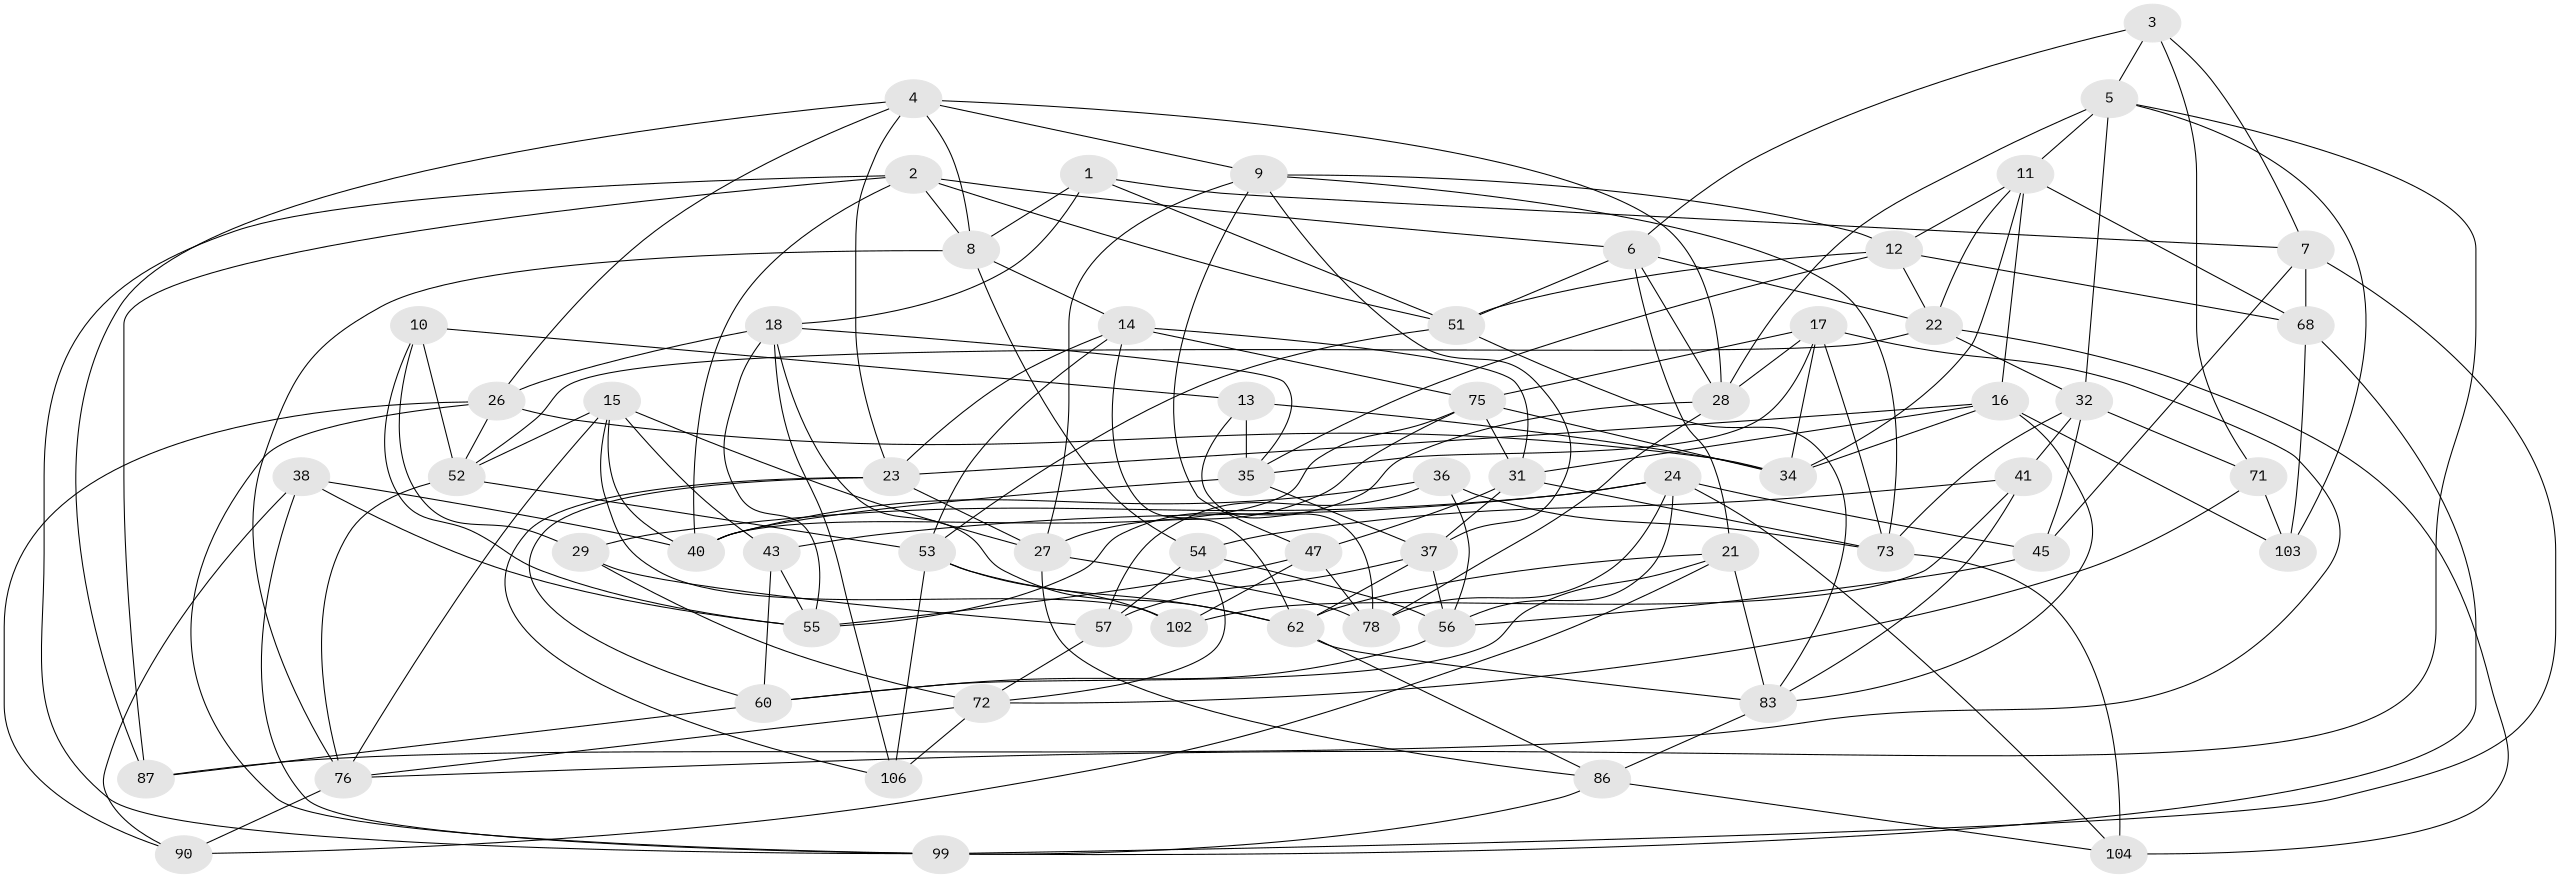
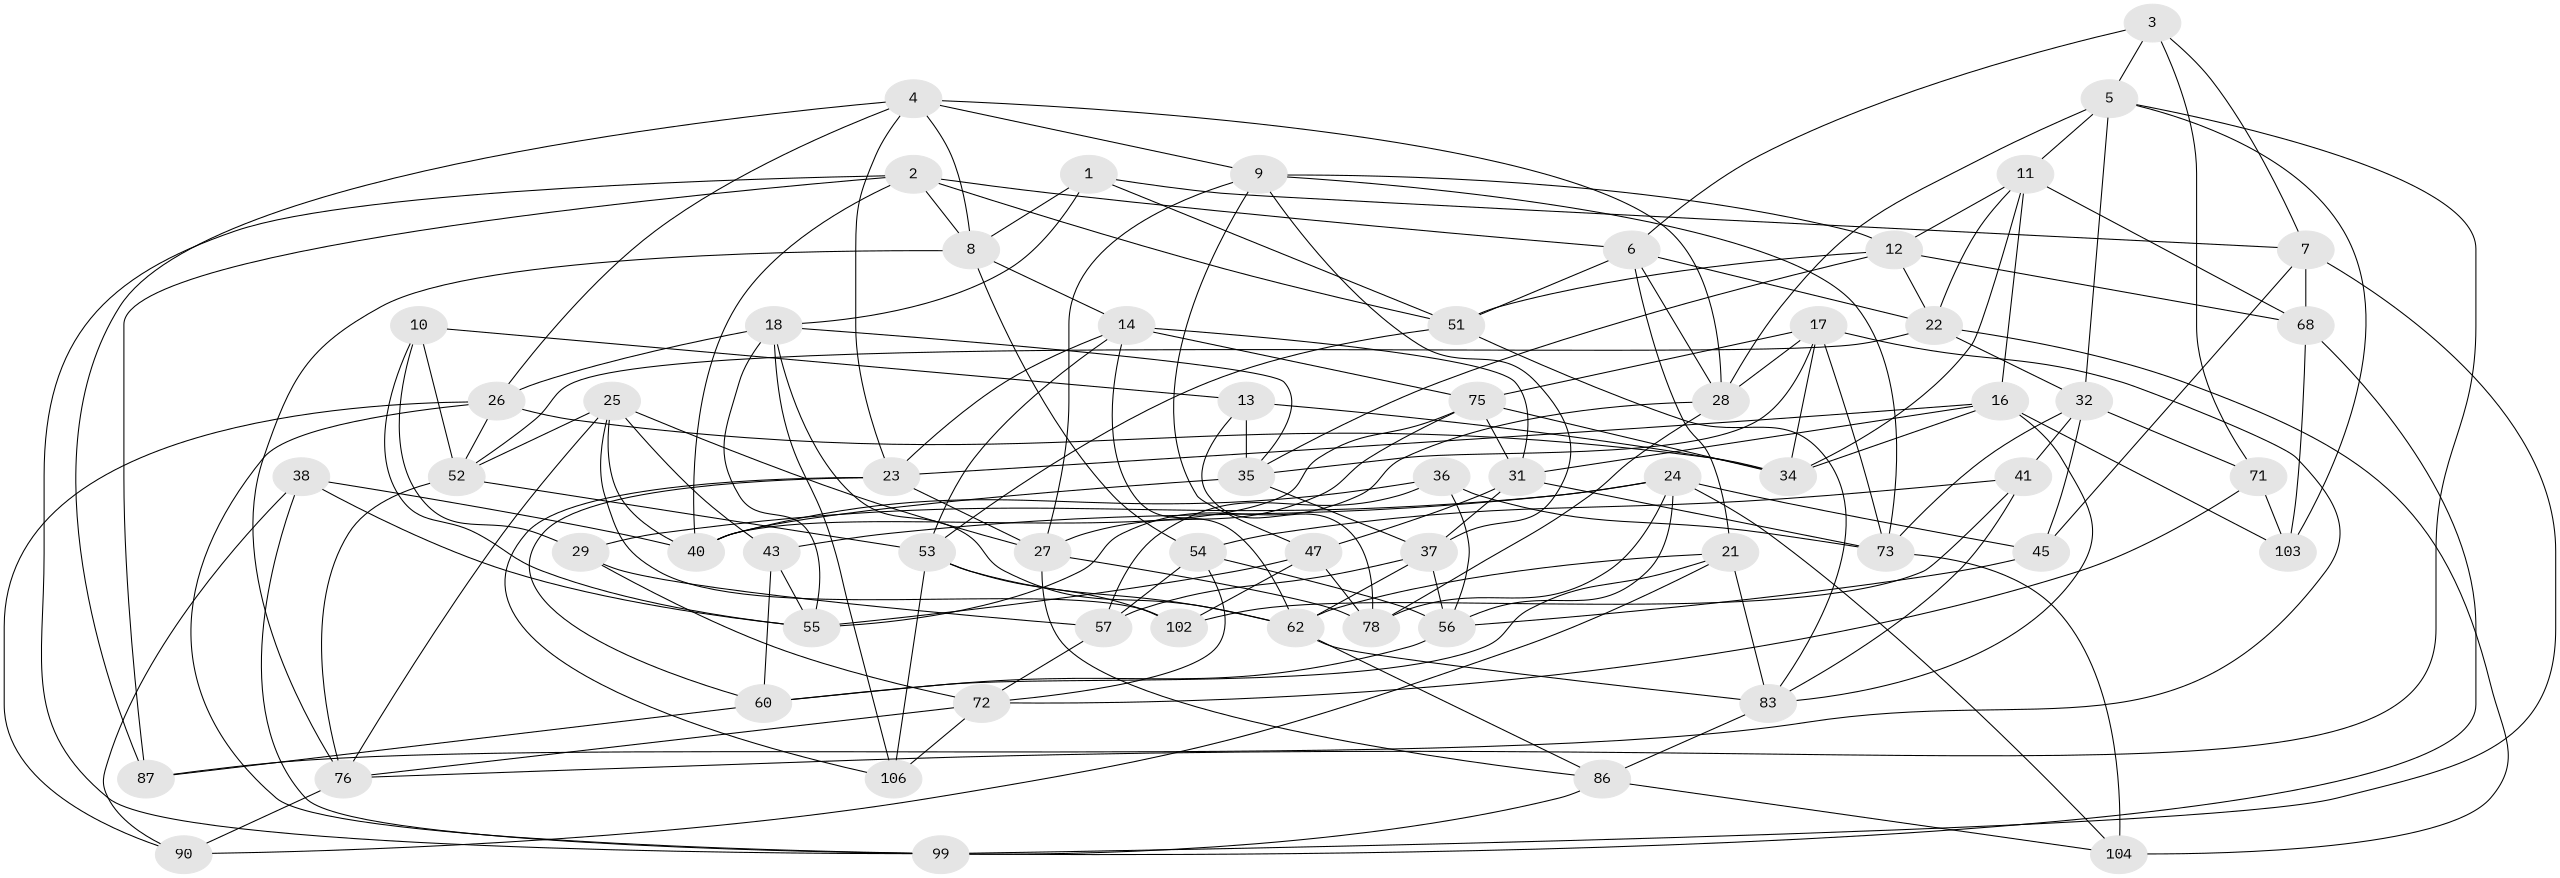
(612, 401) -> (612, 401)
